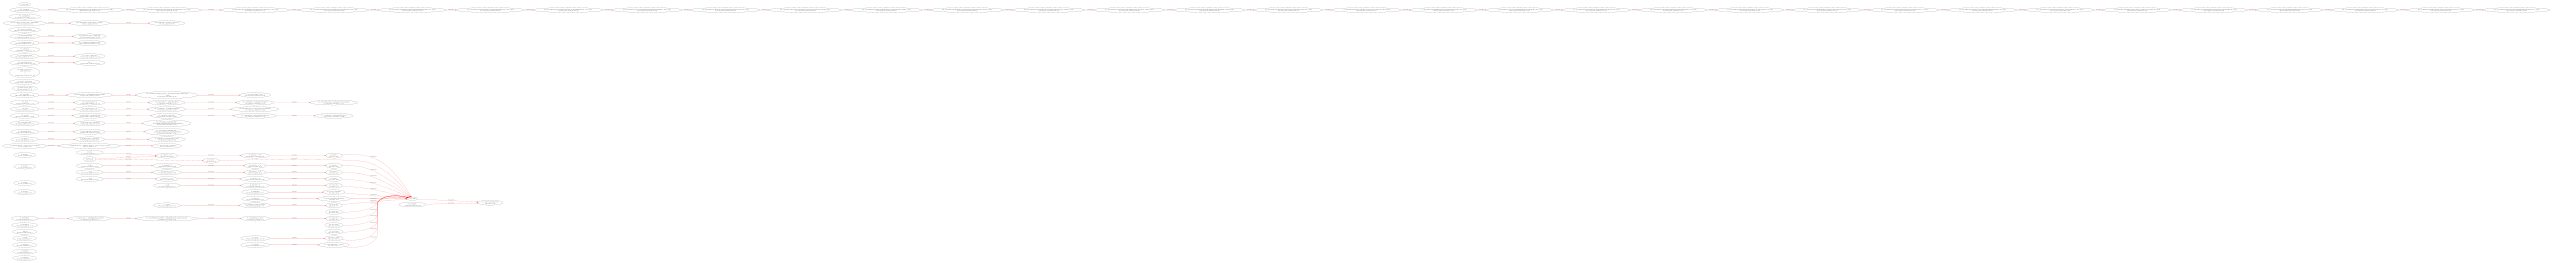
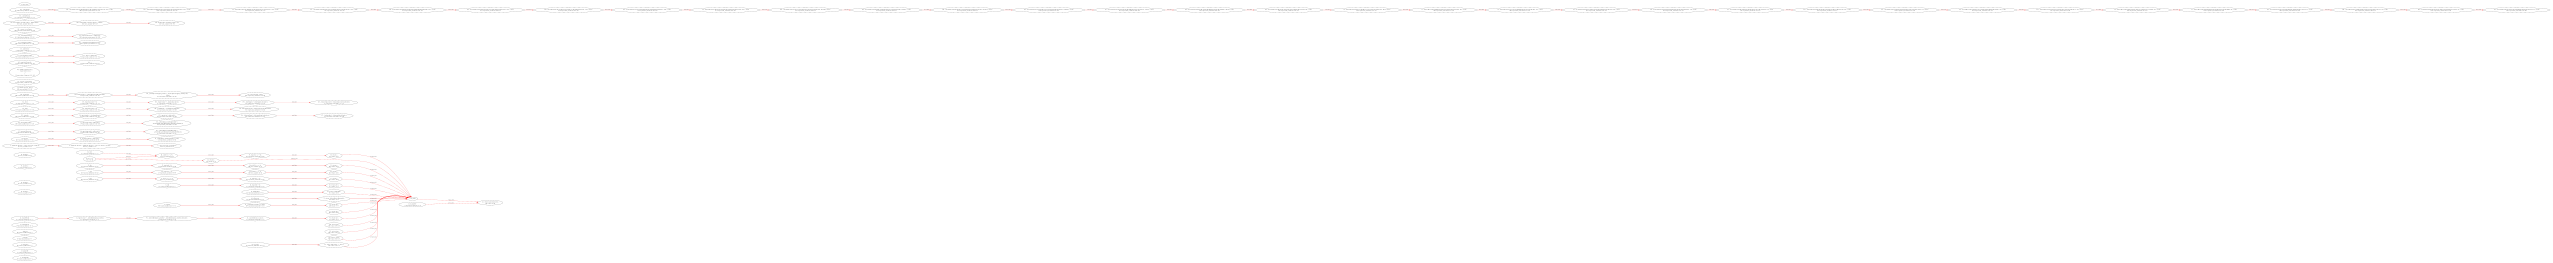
(255, 238) -> none
